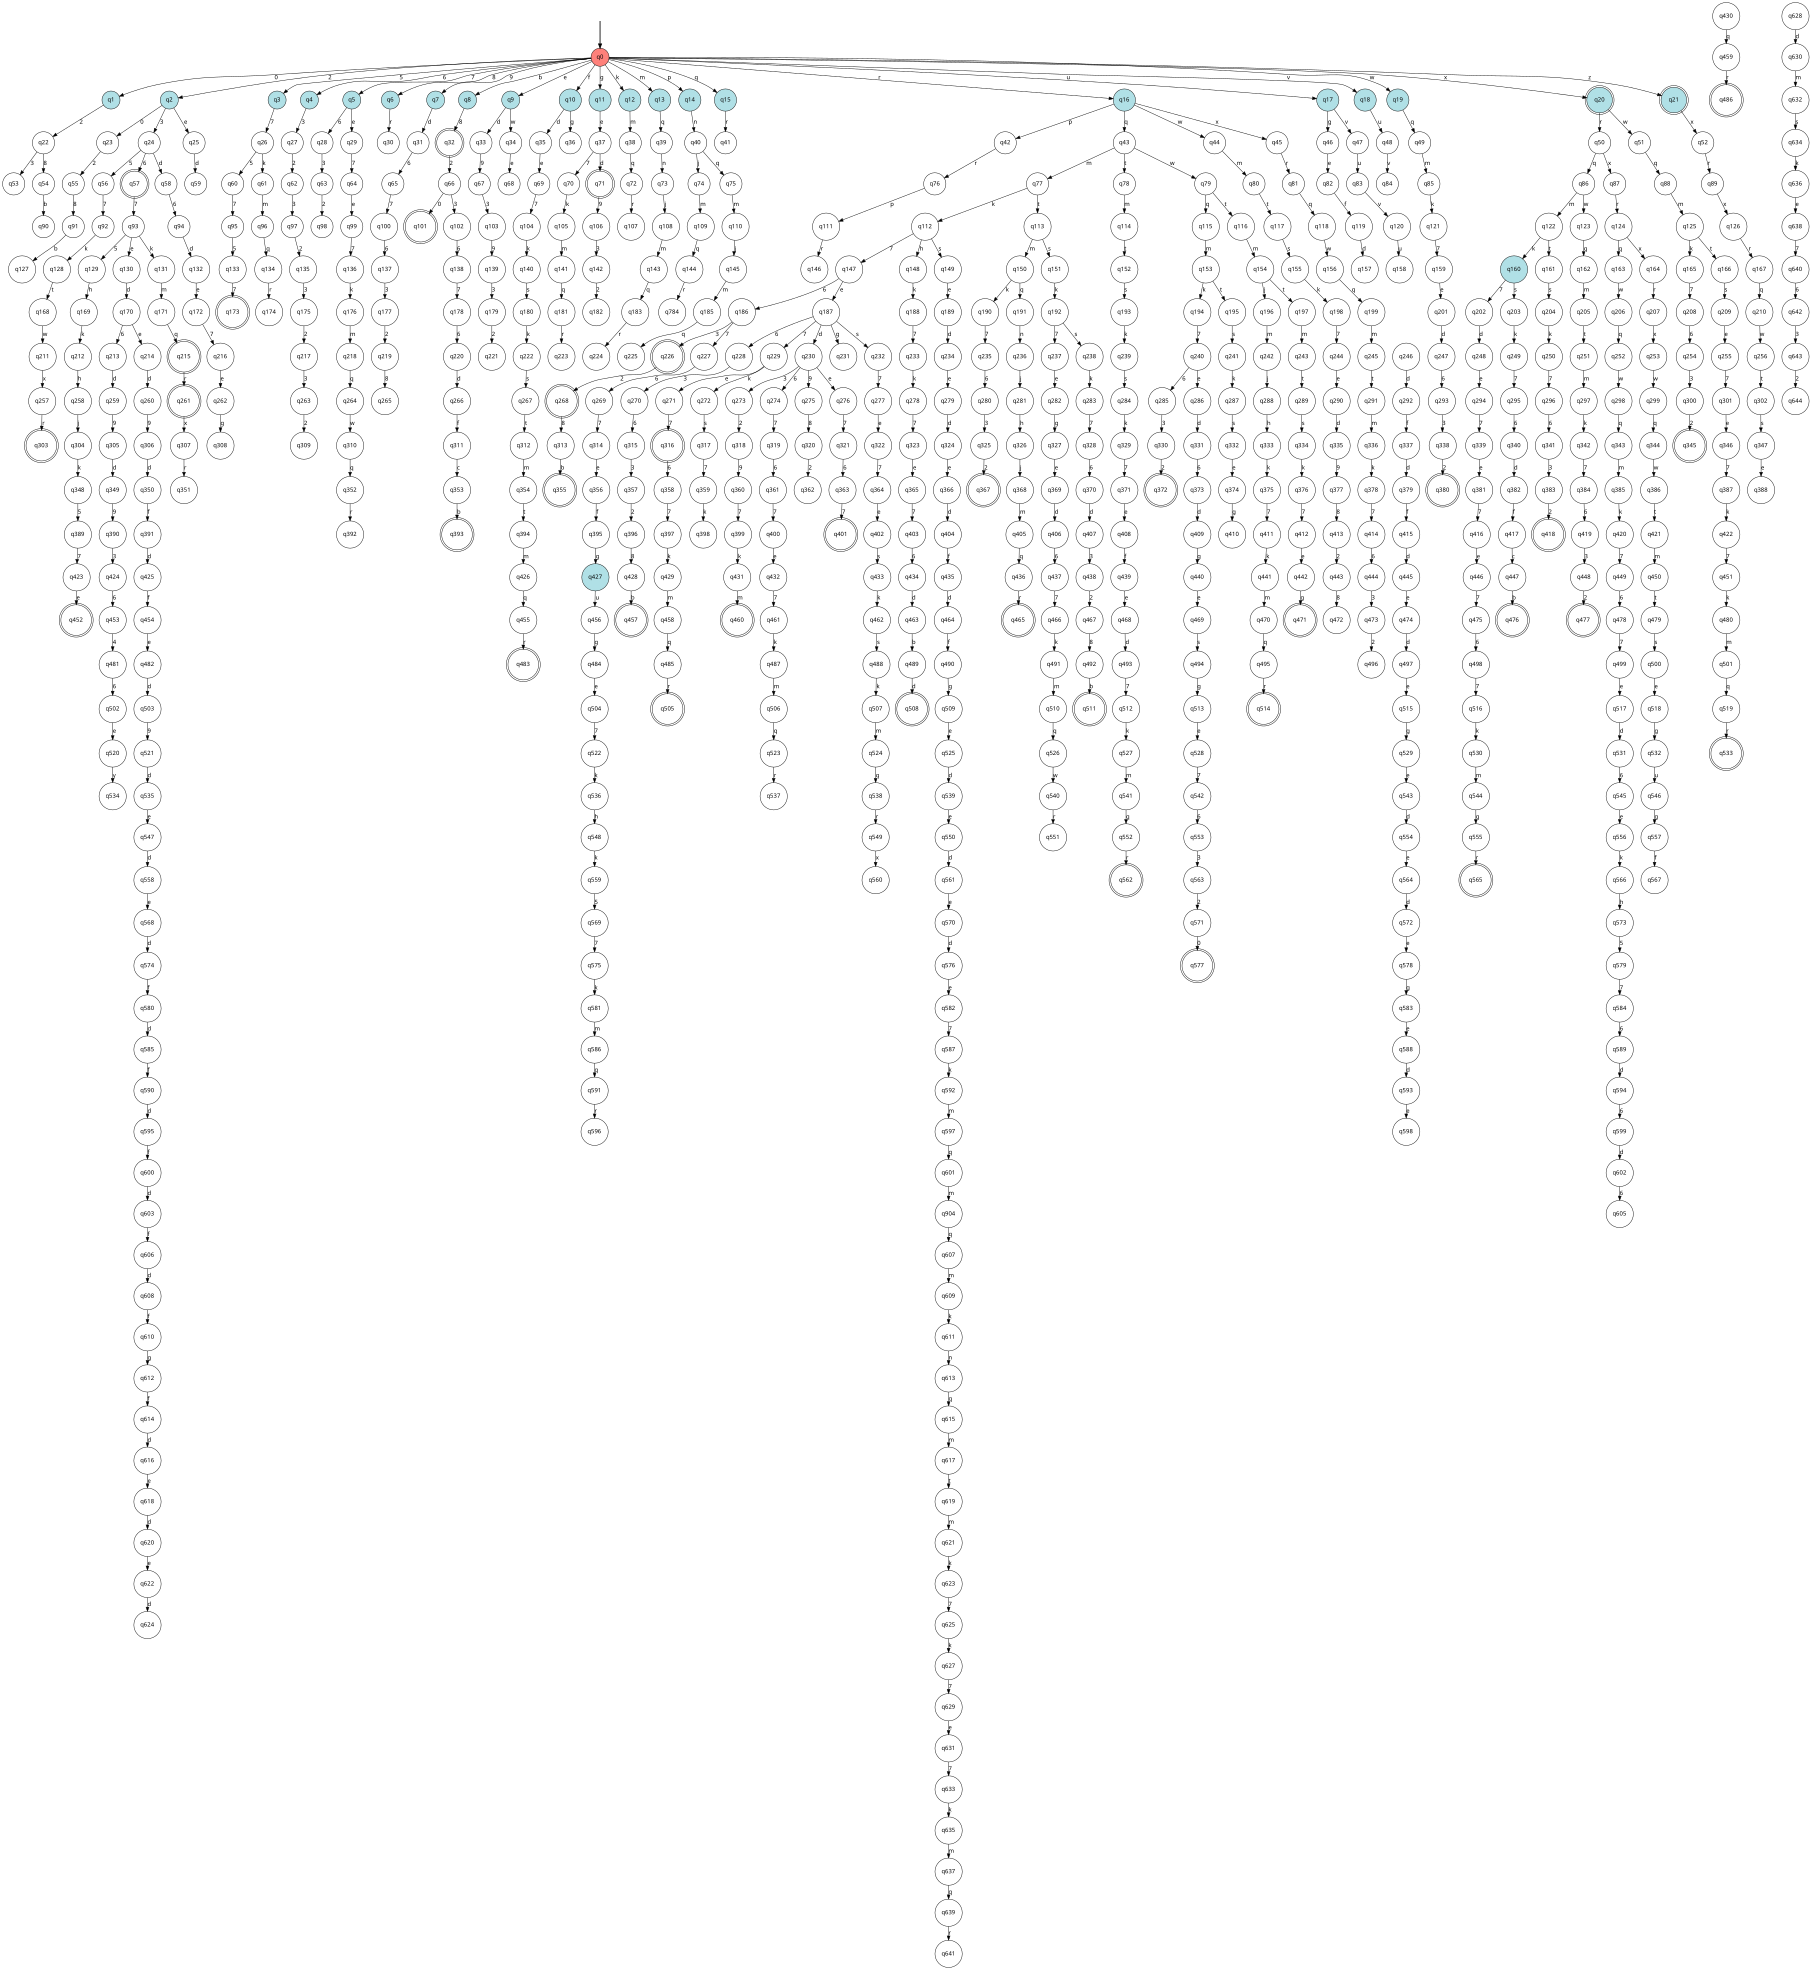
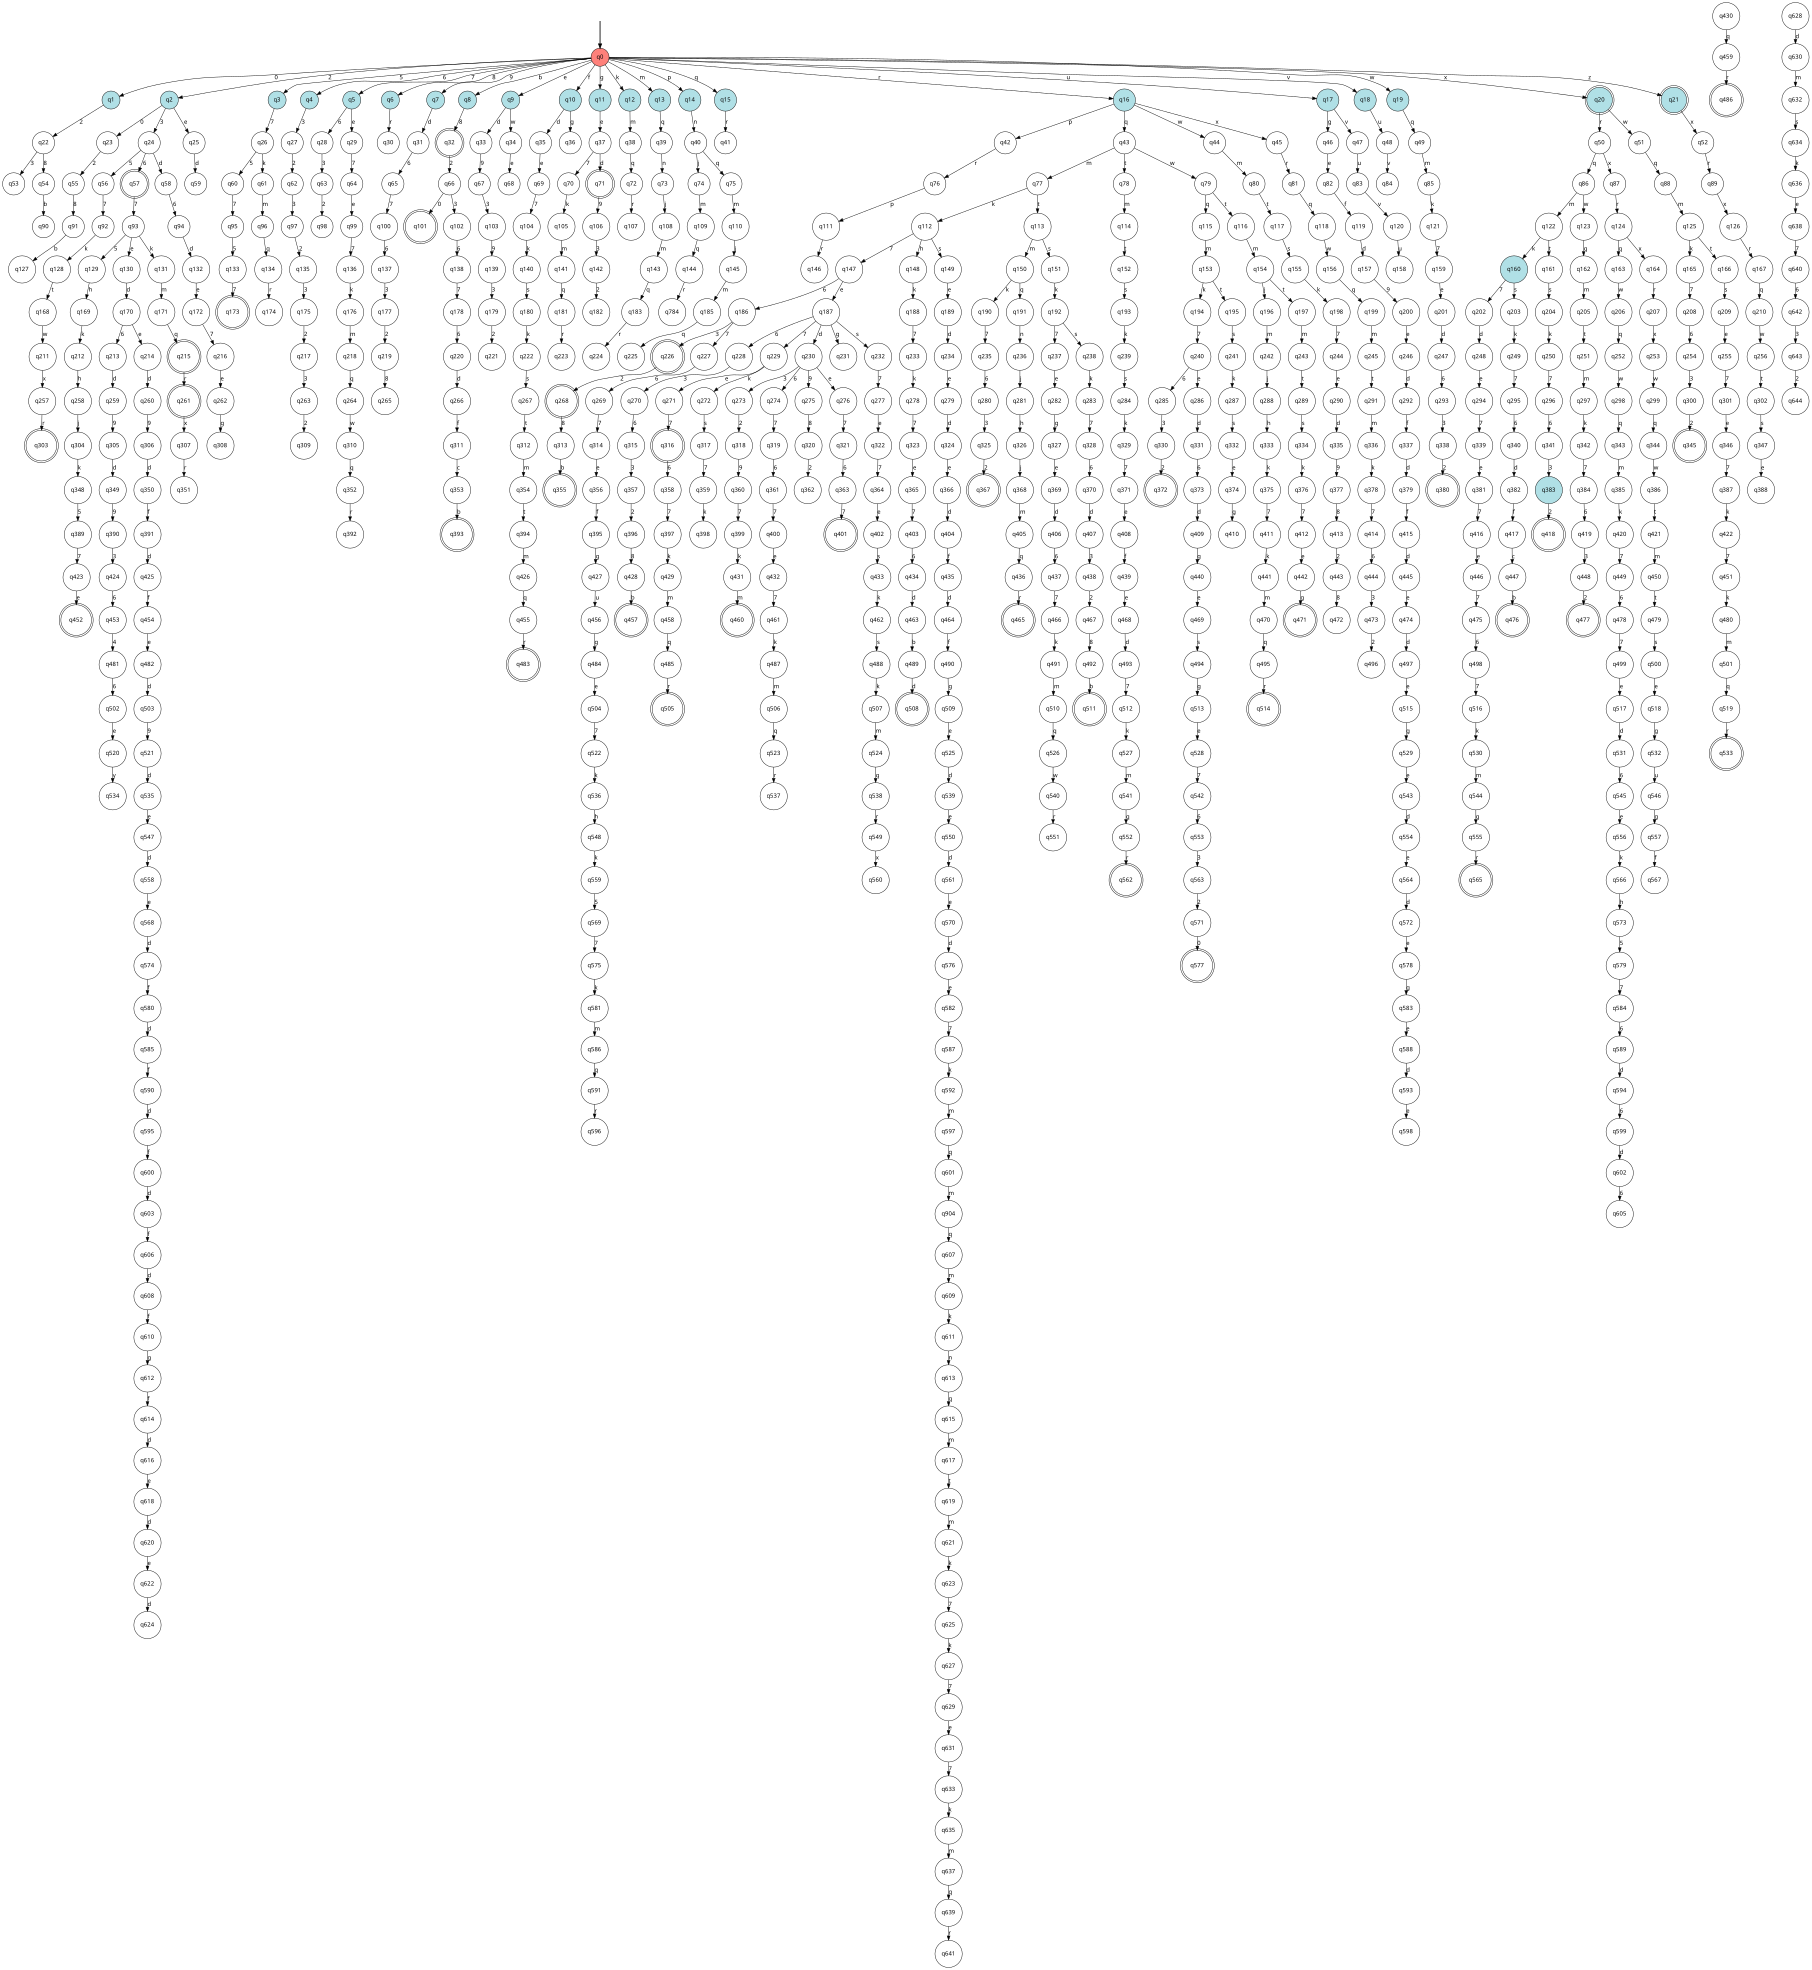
none -> (1406, 312)
(1549, 490) -> (1549, 490)
(595, 577) -> (595, 577)
